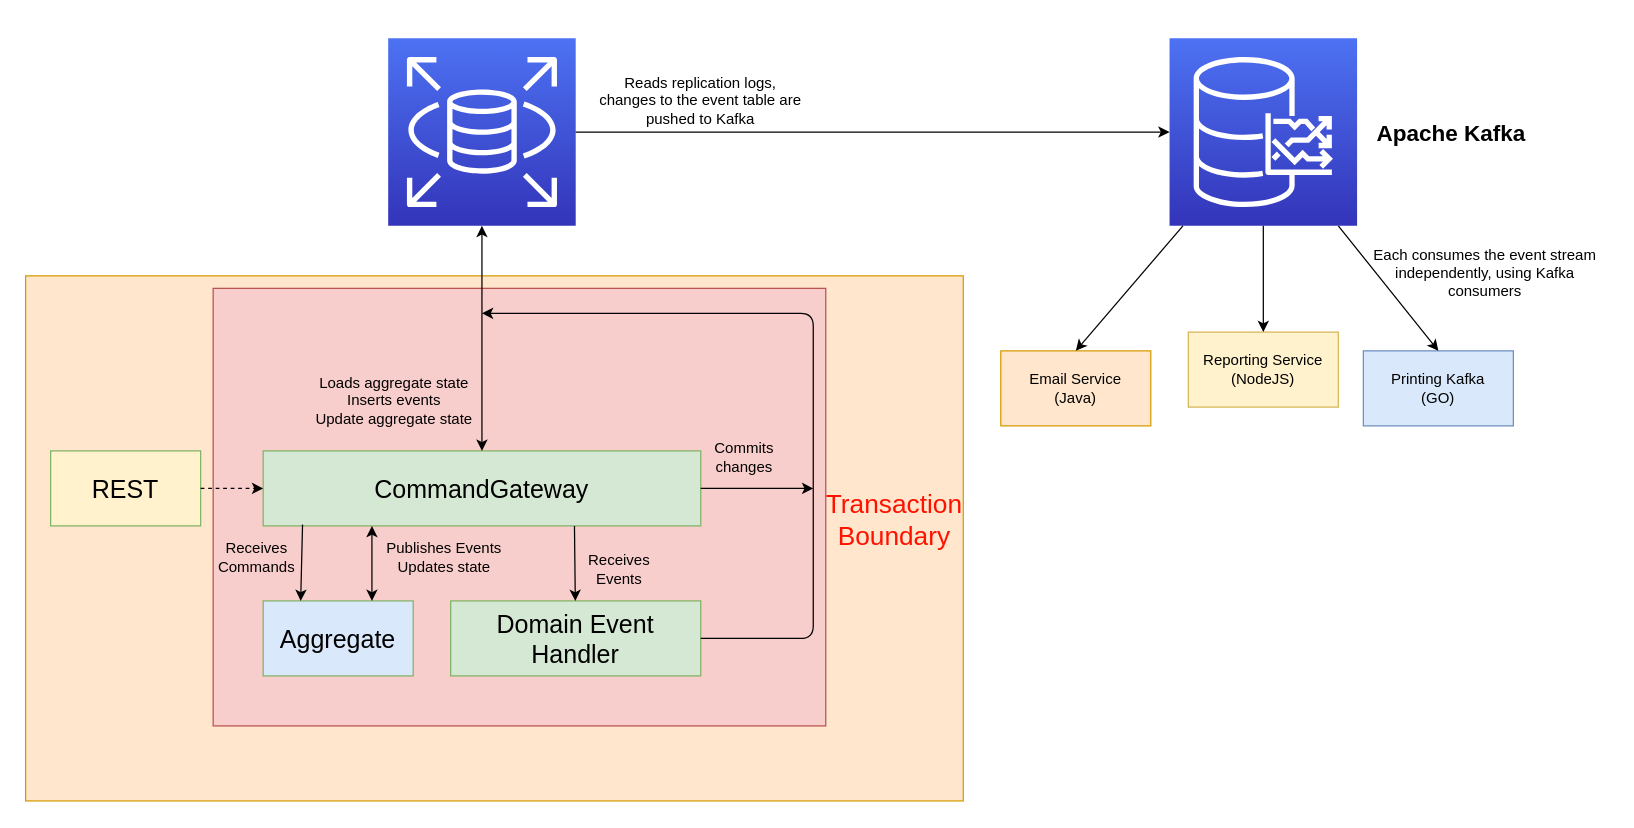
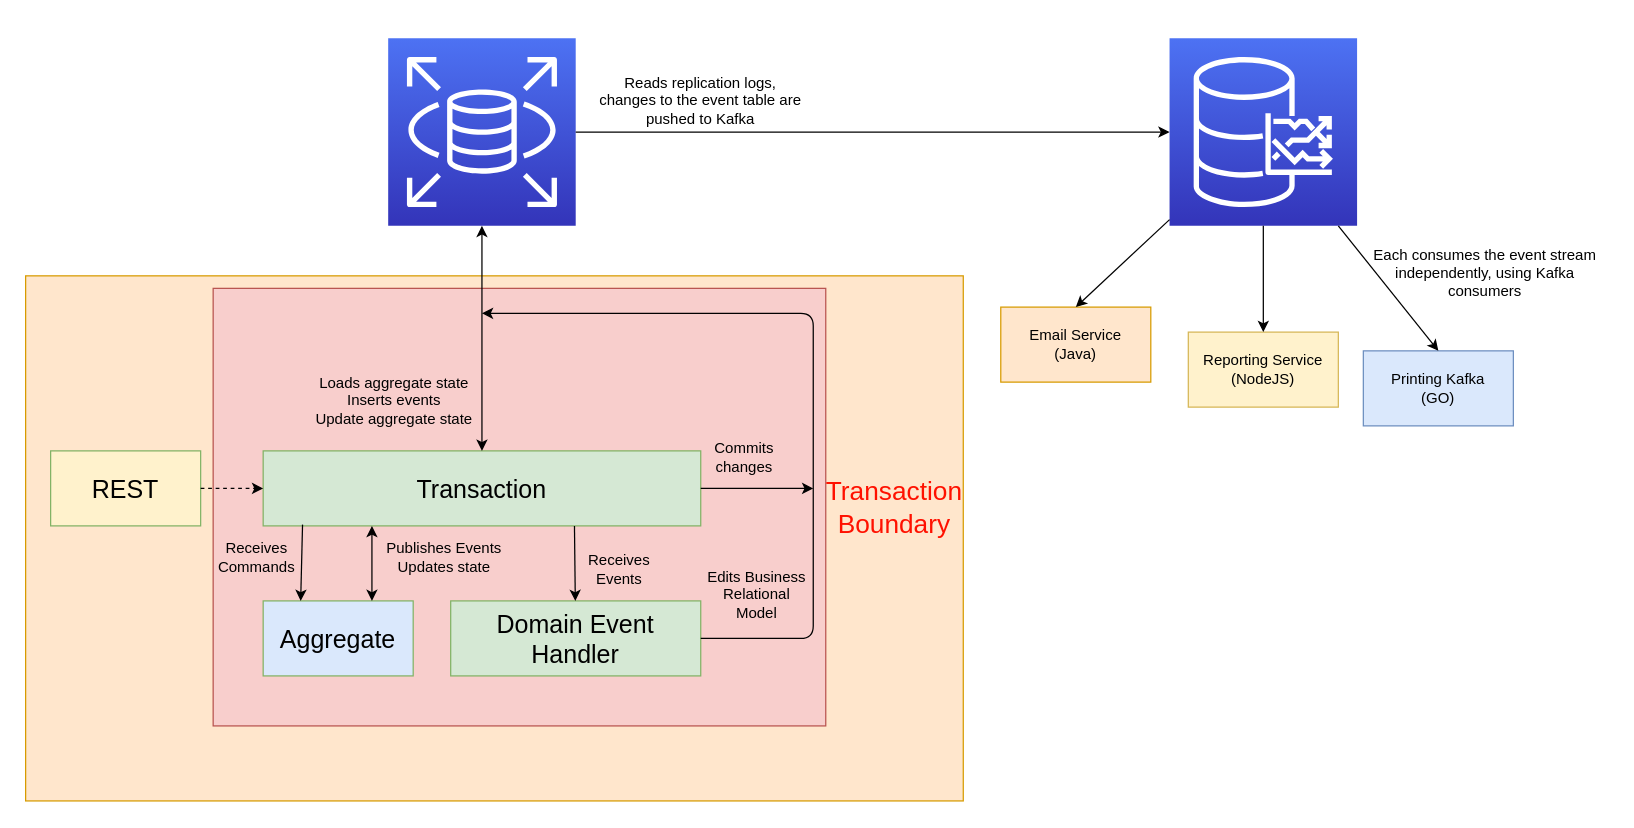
(1451, 132) -> none
(1076, 388) -> (1076, 344)
(482, 488) -> (482, 488)
(894, 519) -> (894, 507)
none -> (757, 594)
